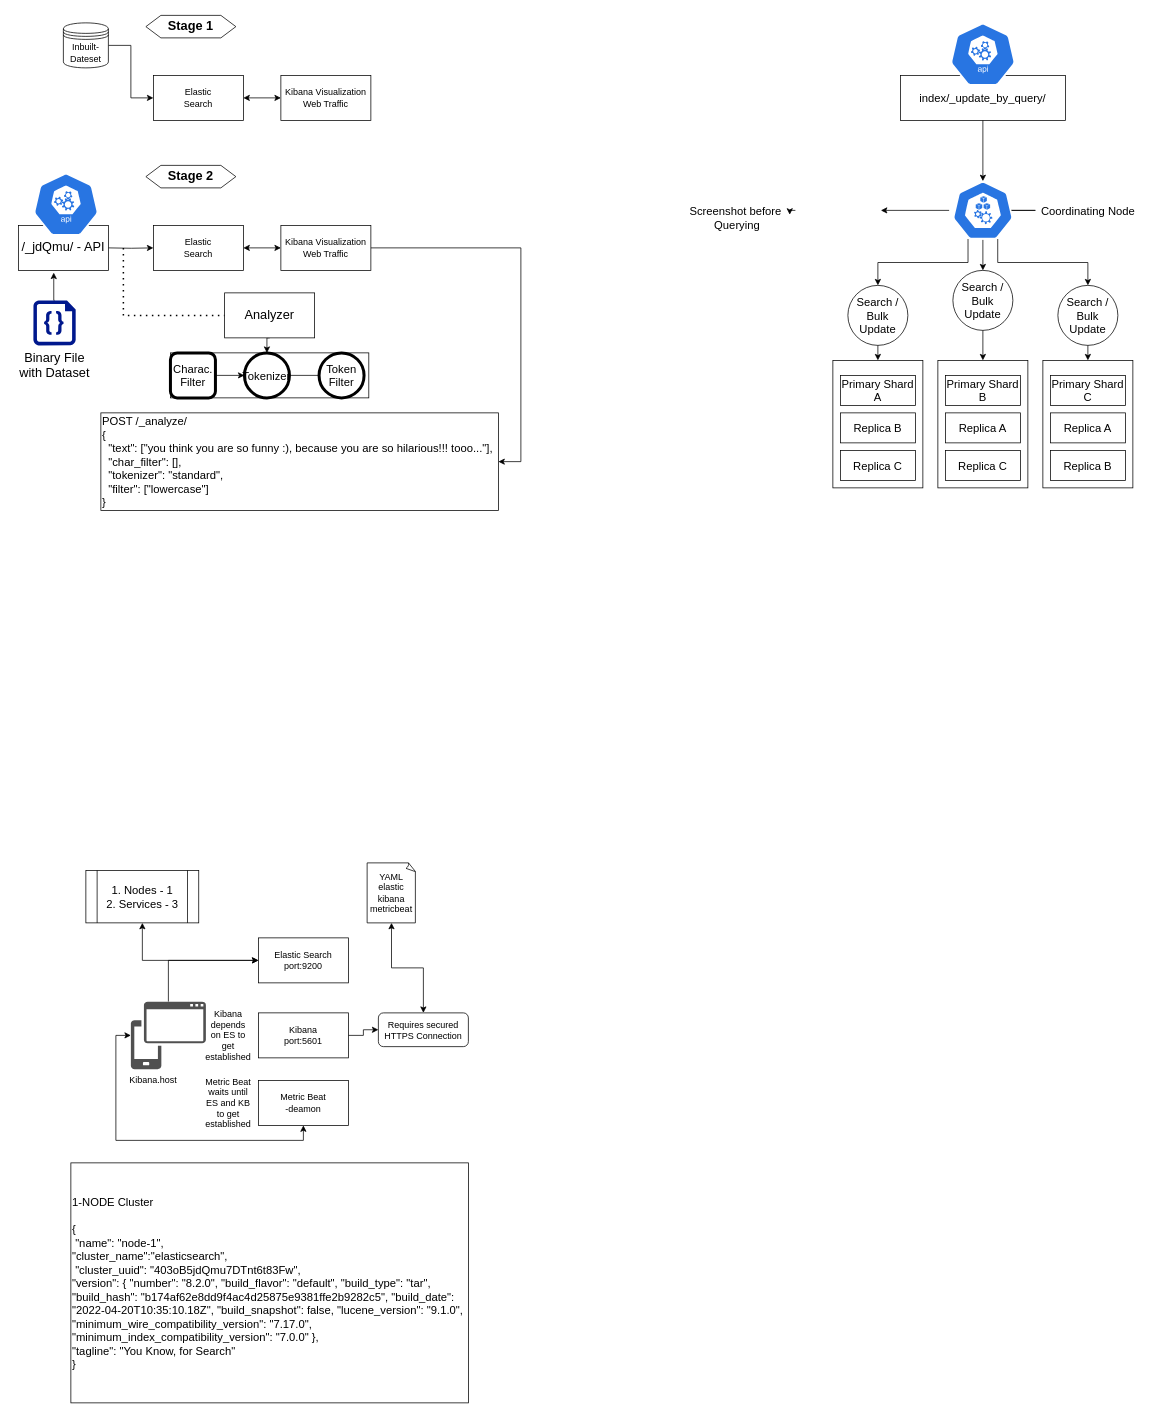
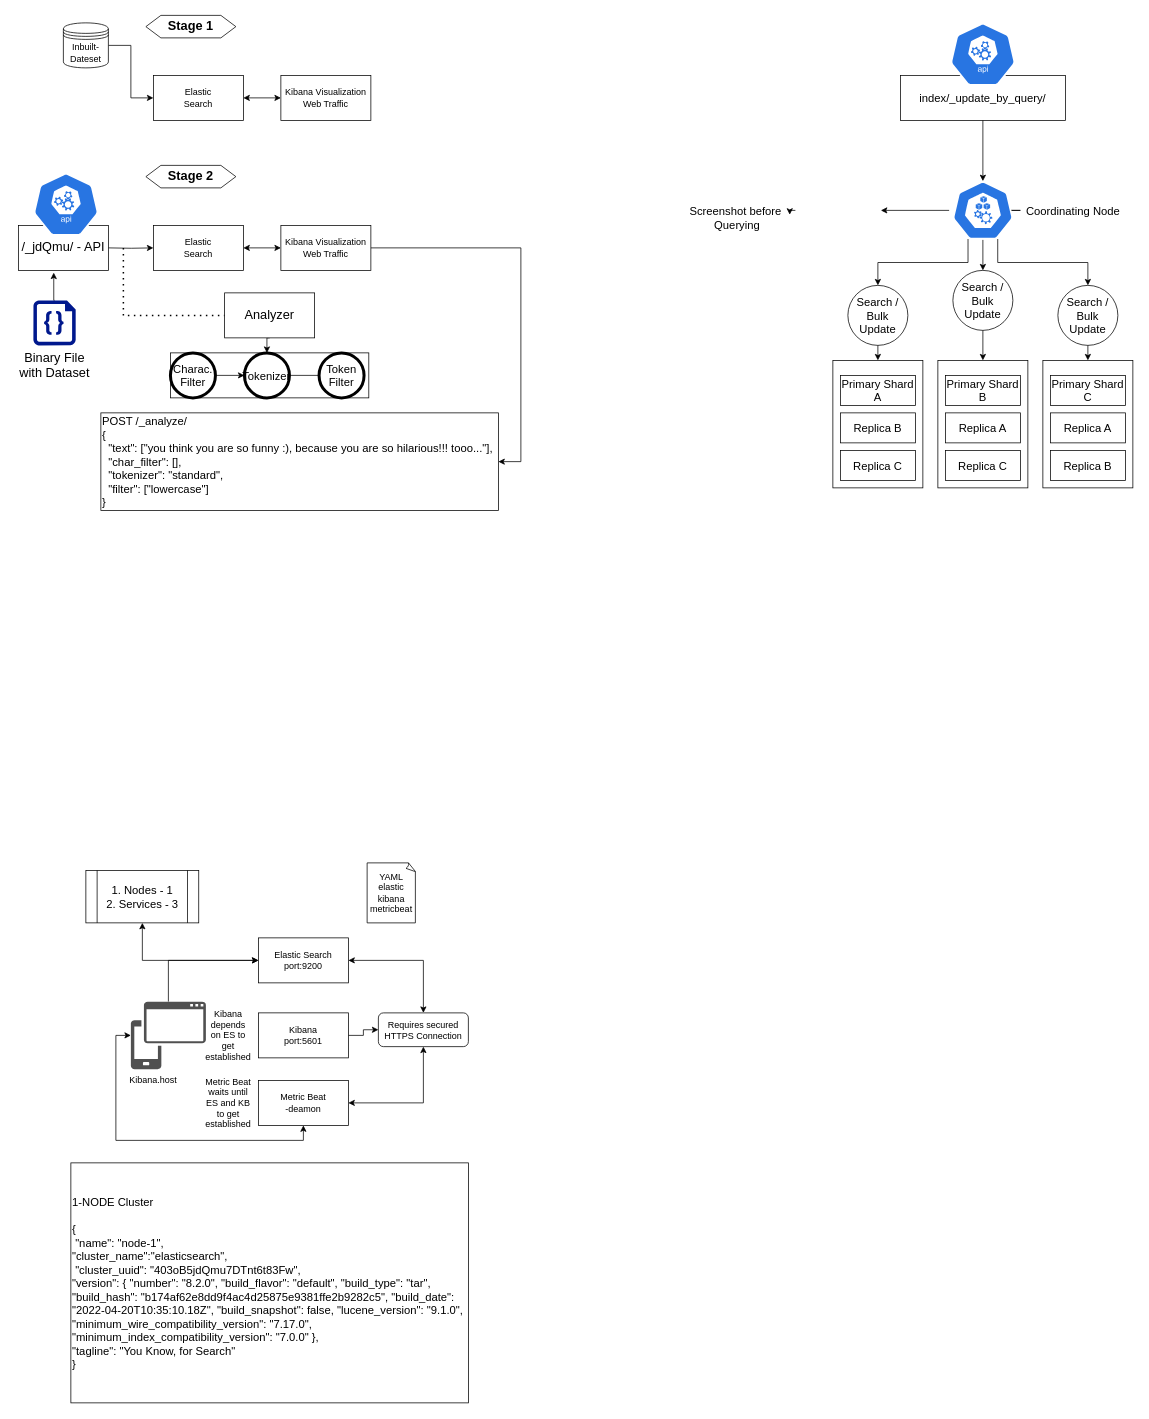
(1088, 210) -> (1073, 210)
(193, 375) -> (193, 375)
(392, 949) -> (392, 960)
none -> (423, 1079)
